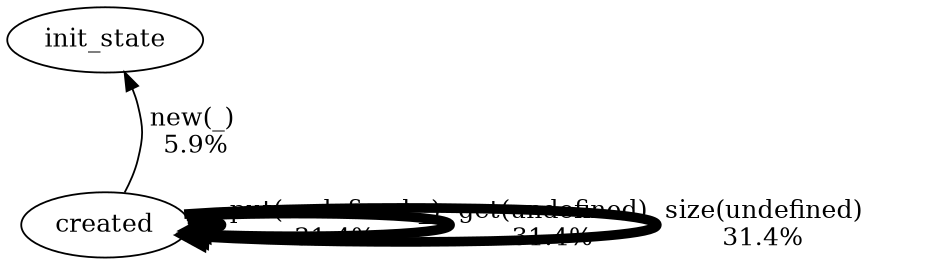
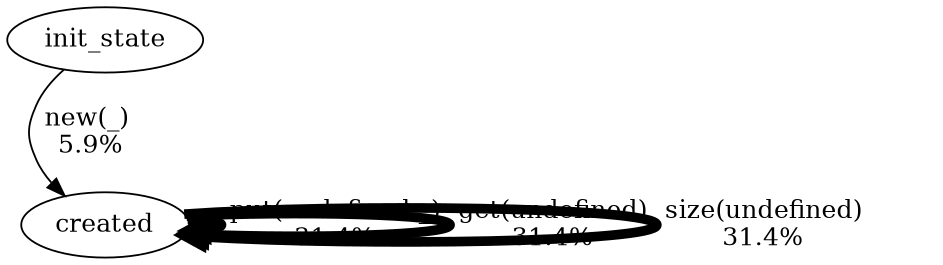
(141, 142) -> (30, 124)
